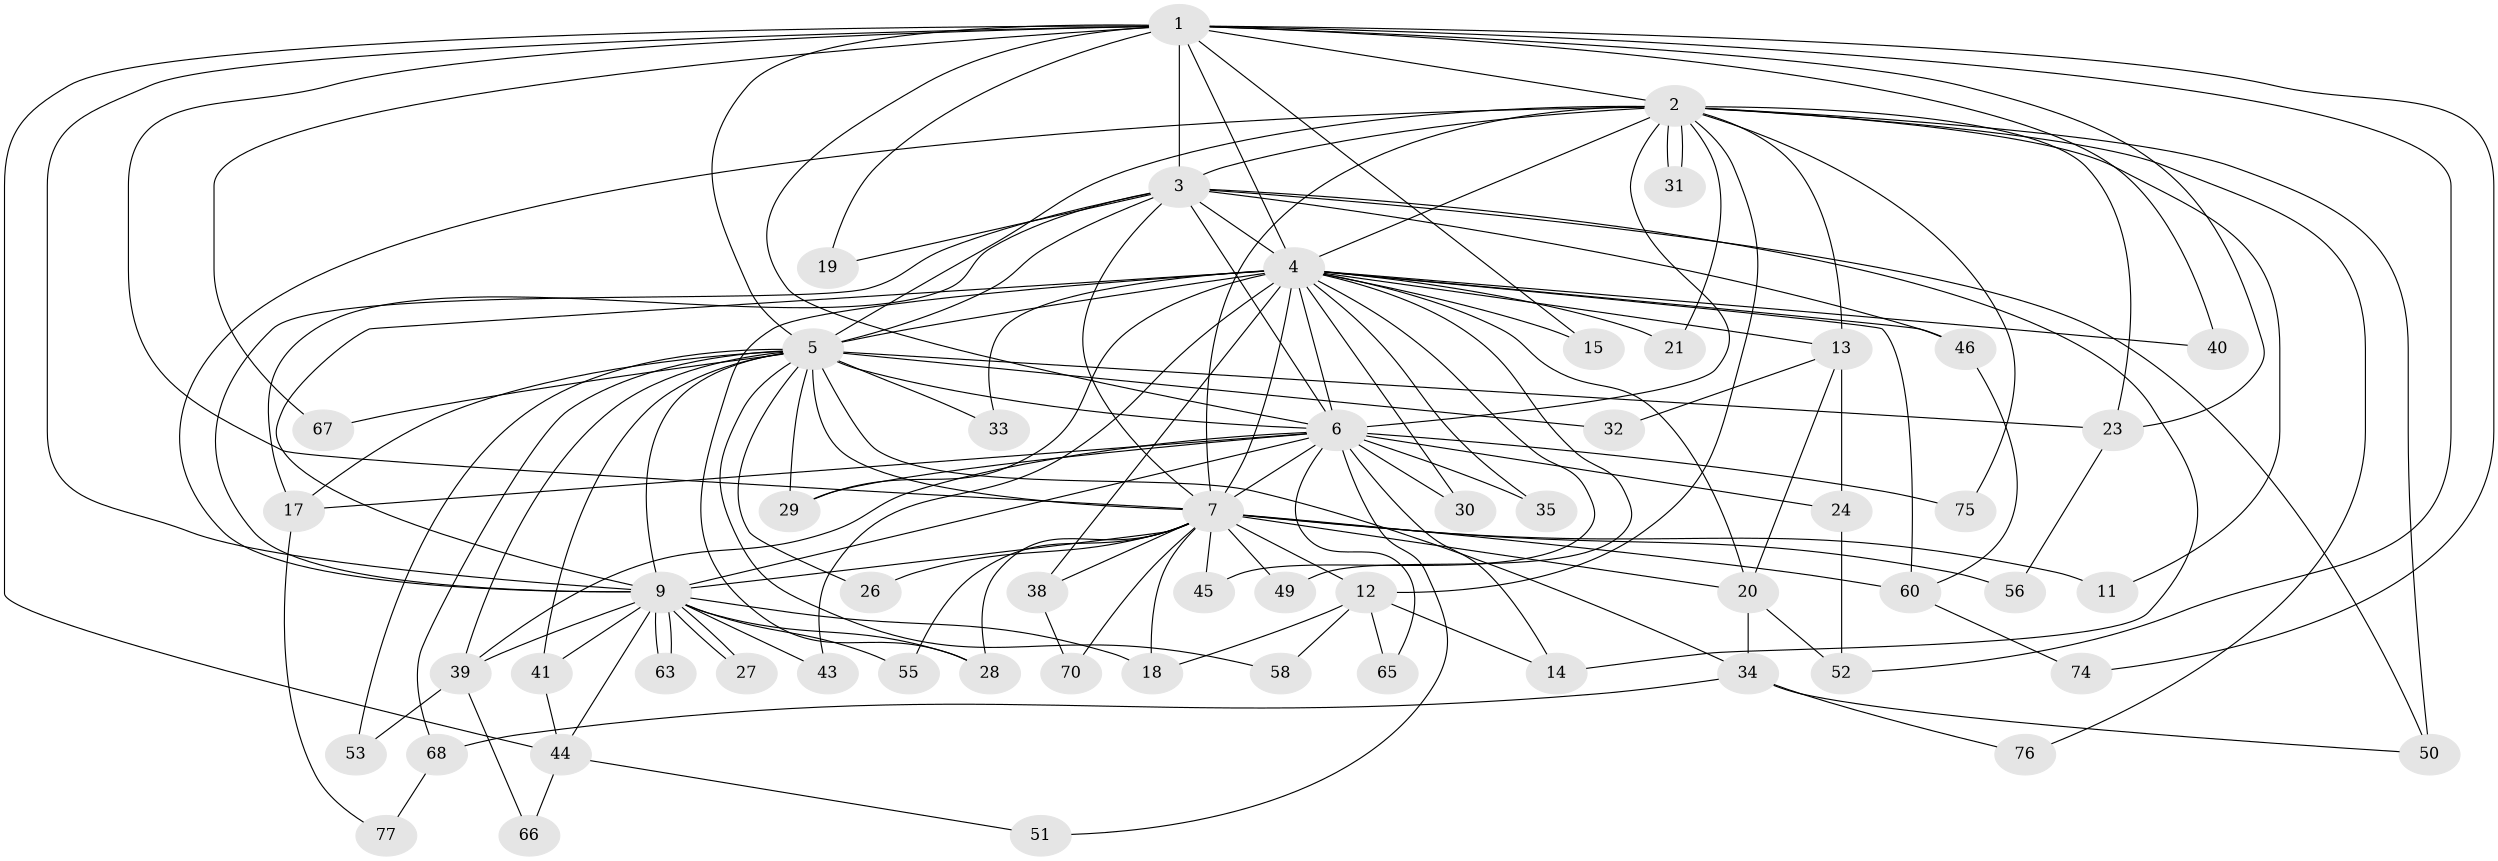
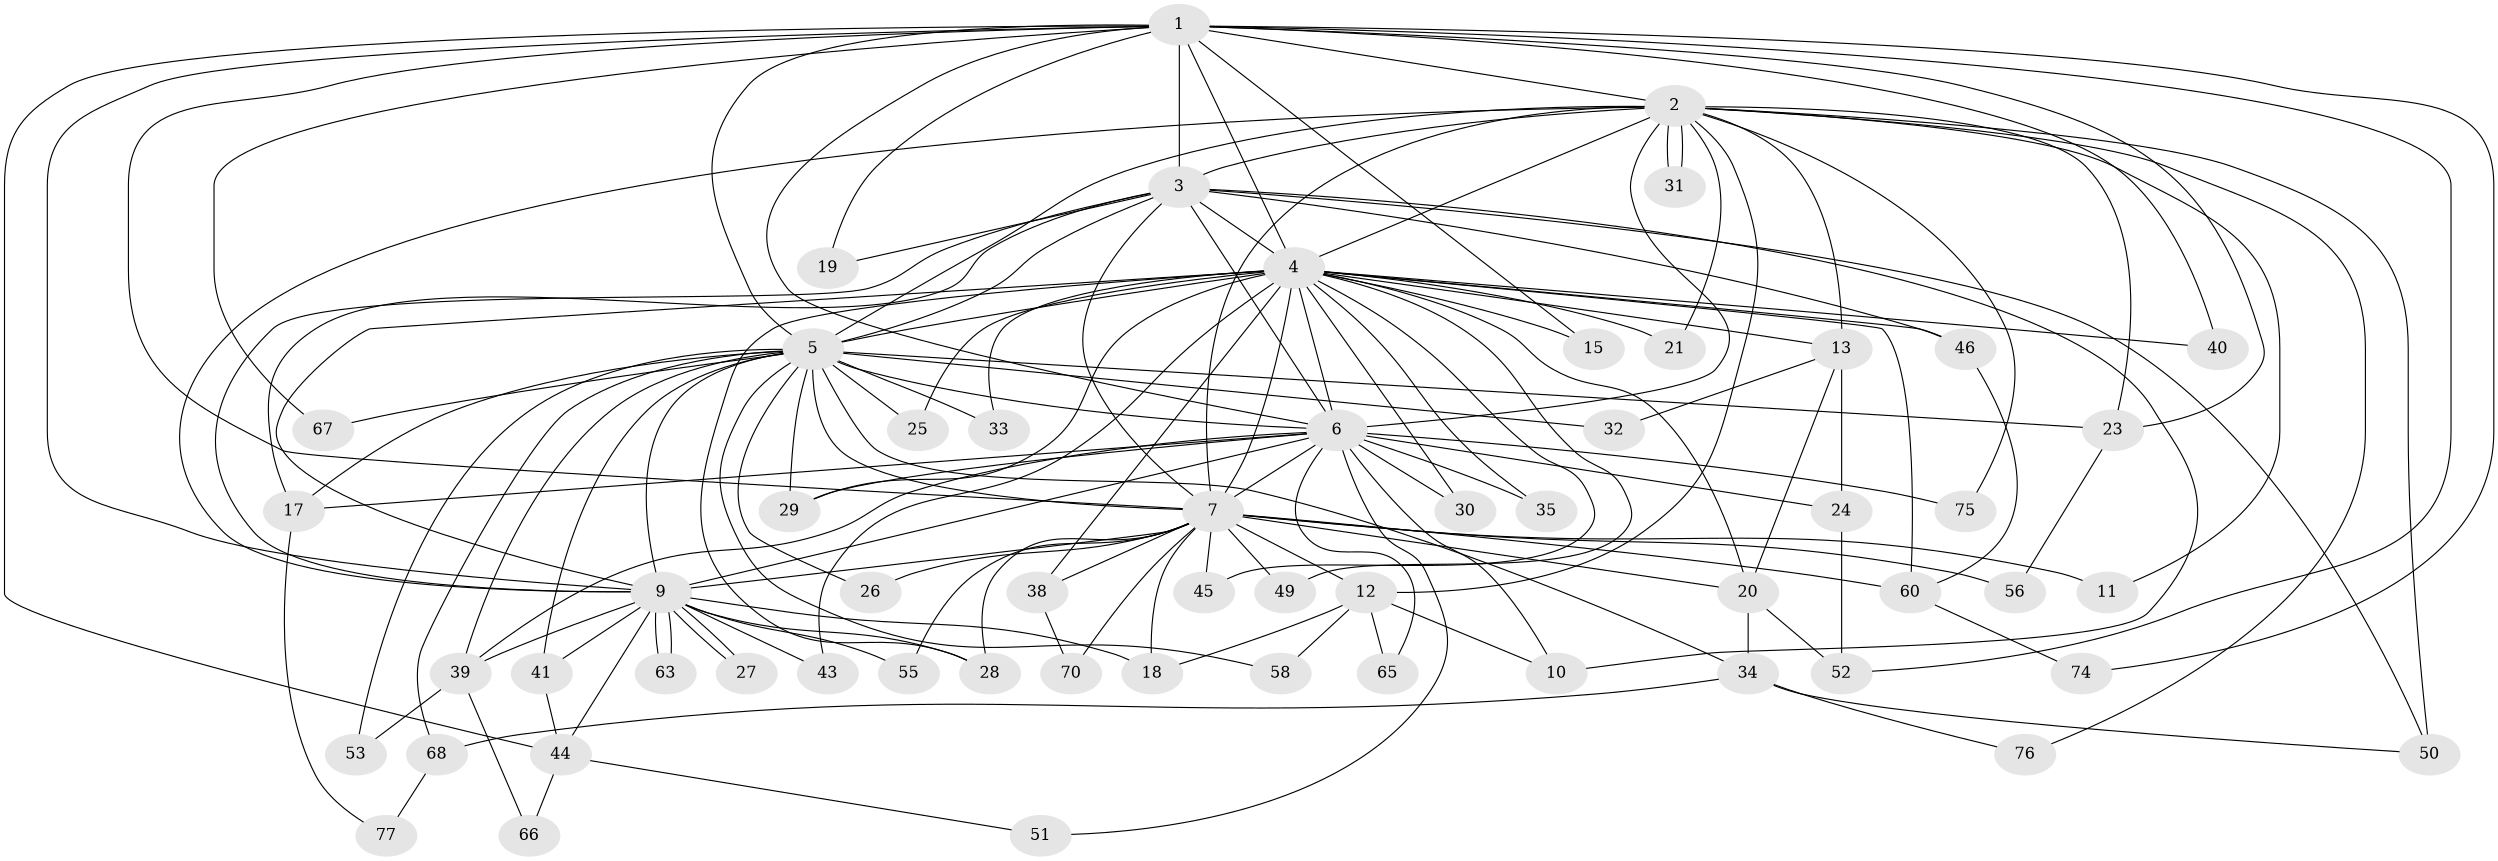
none -> (918, 430)
(1557, 674) -> (1557, 674)
